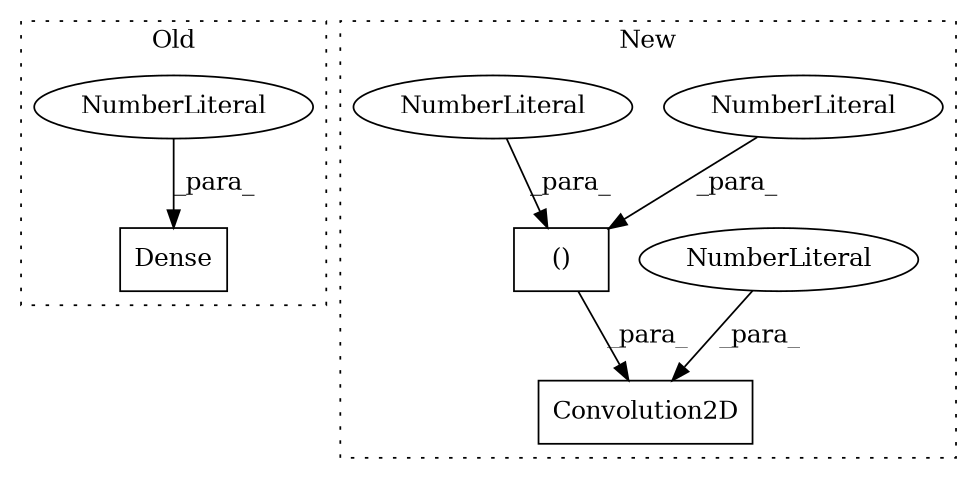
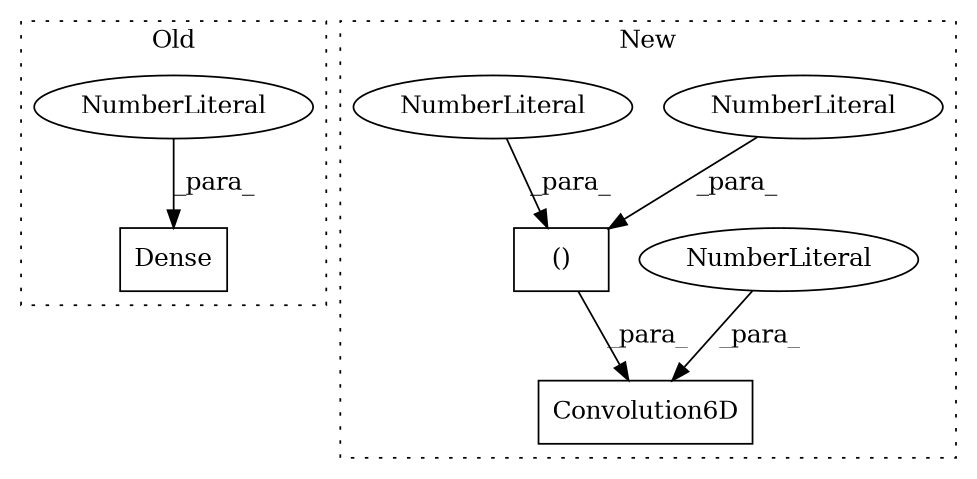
(646, 412) -> (646, 412)
